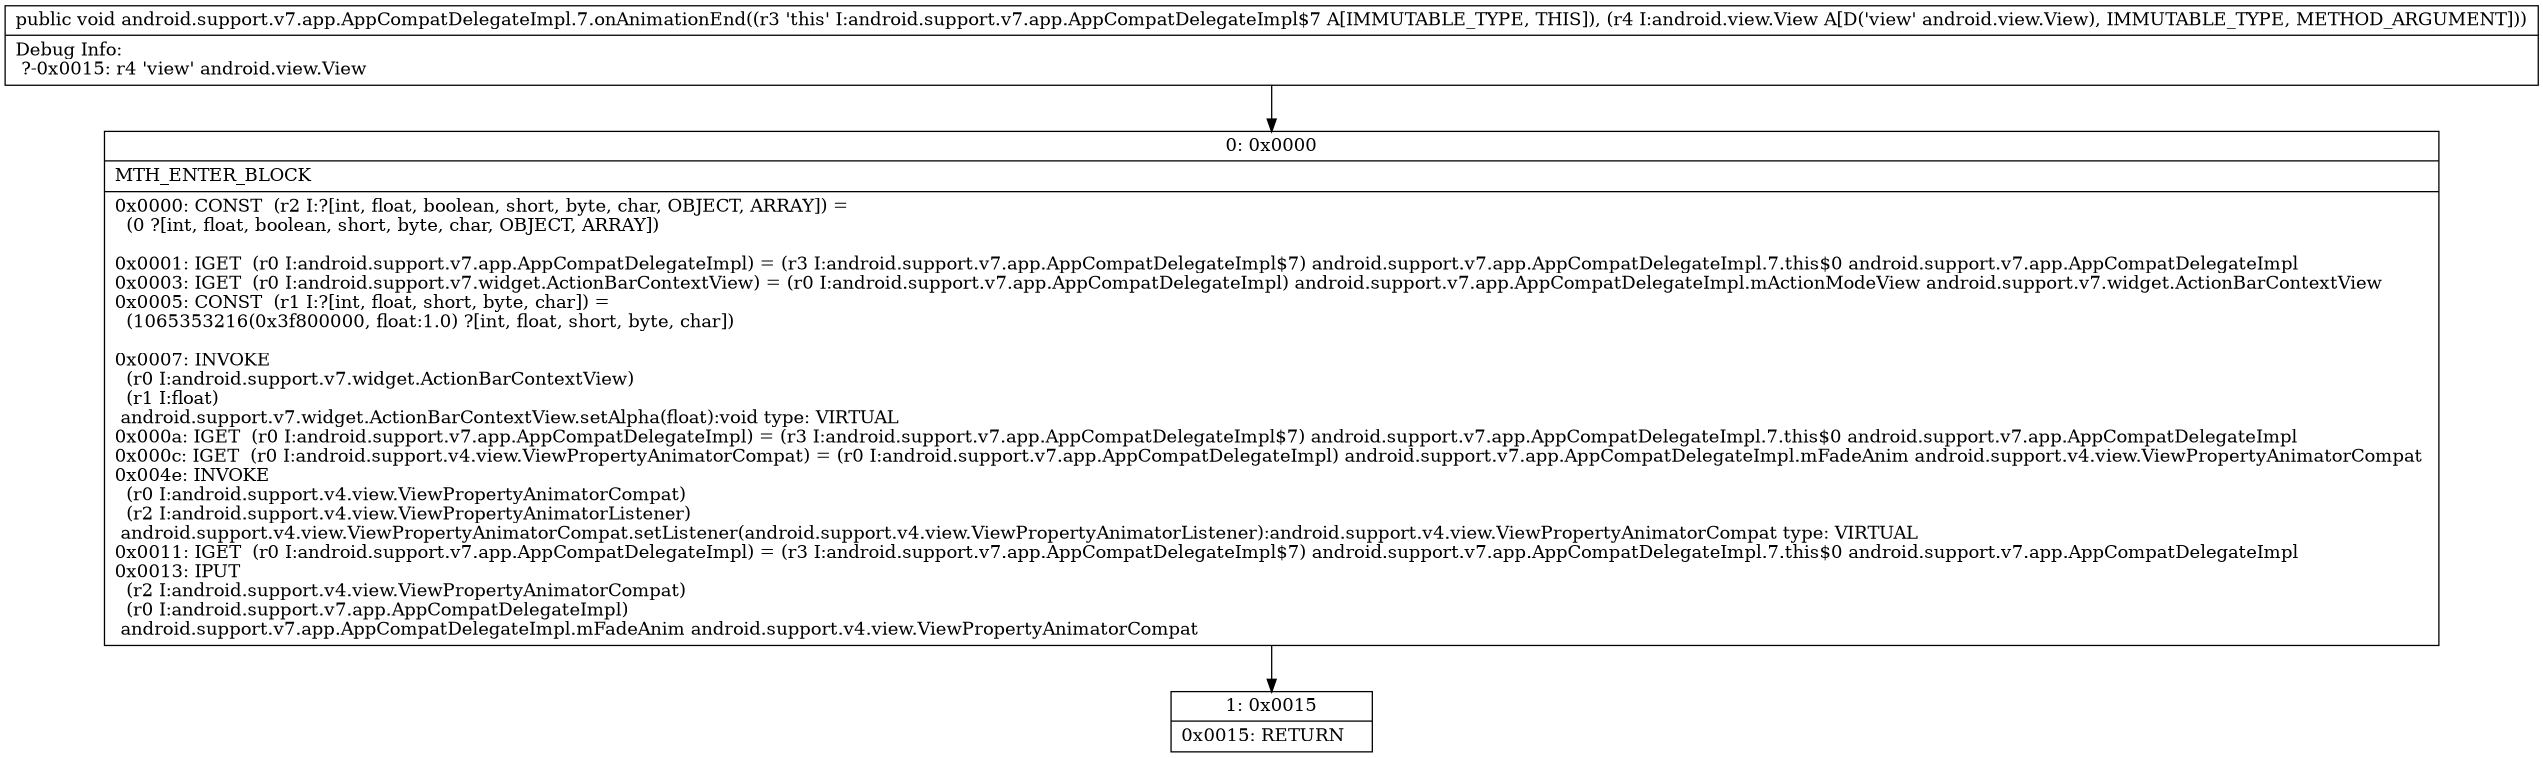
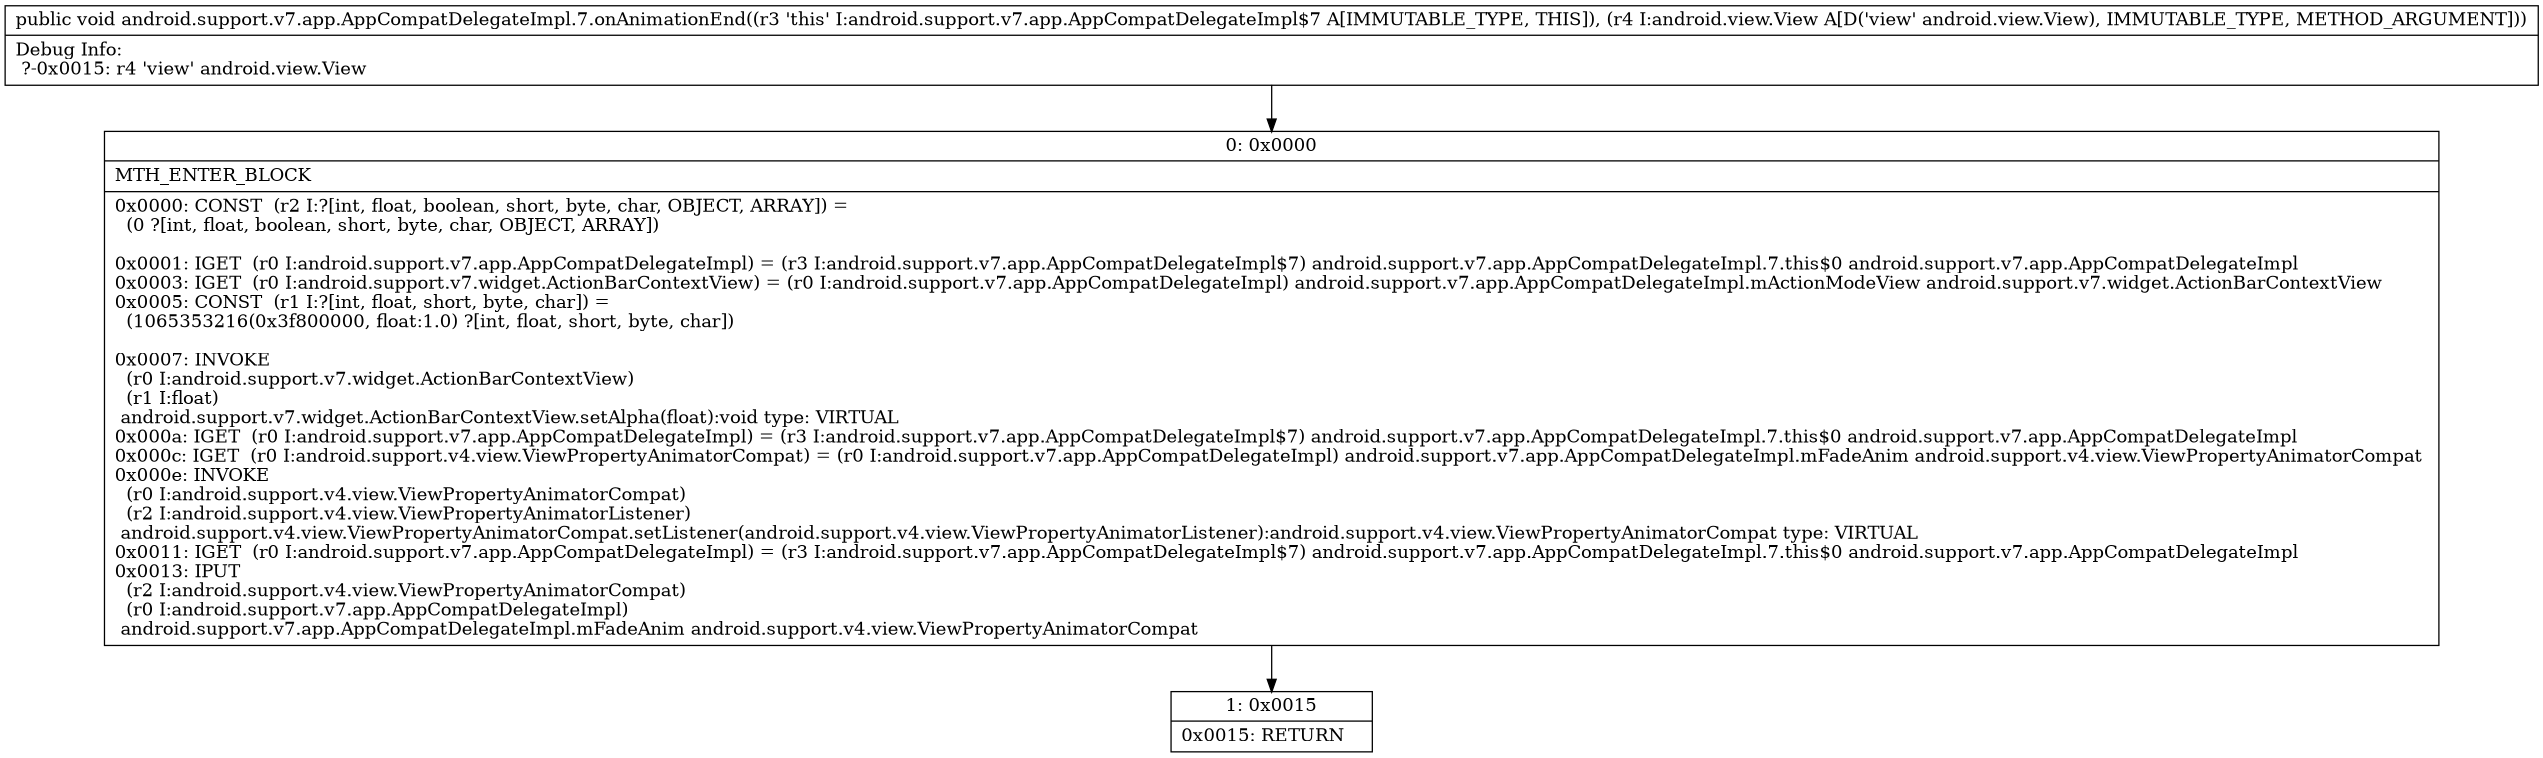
(198, 476) -> (198, 476)
